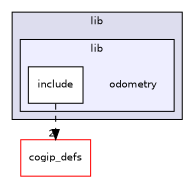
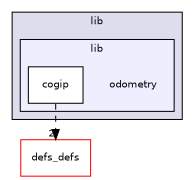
(56, 85) -> (56, 85)
(56, 158) -> (56, 158)
